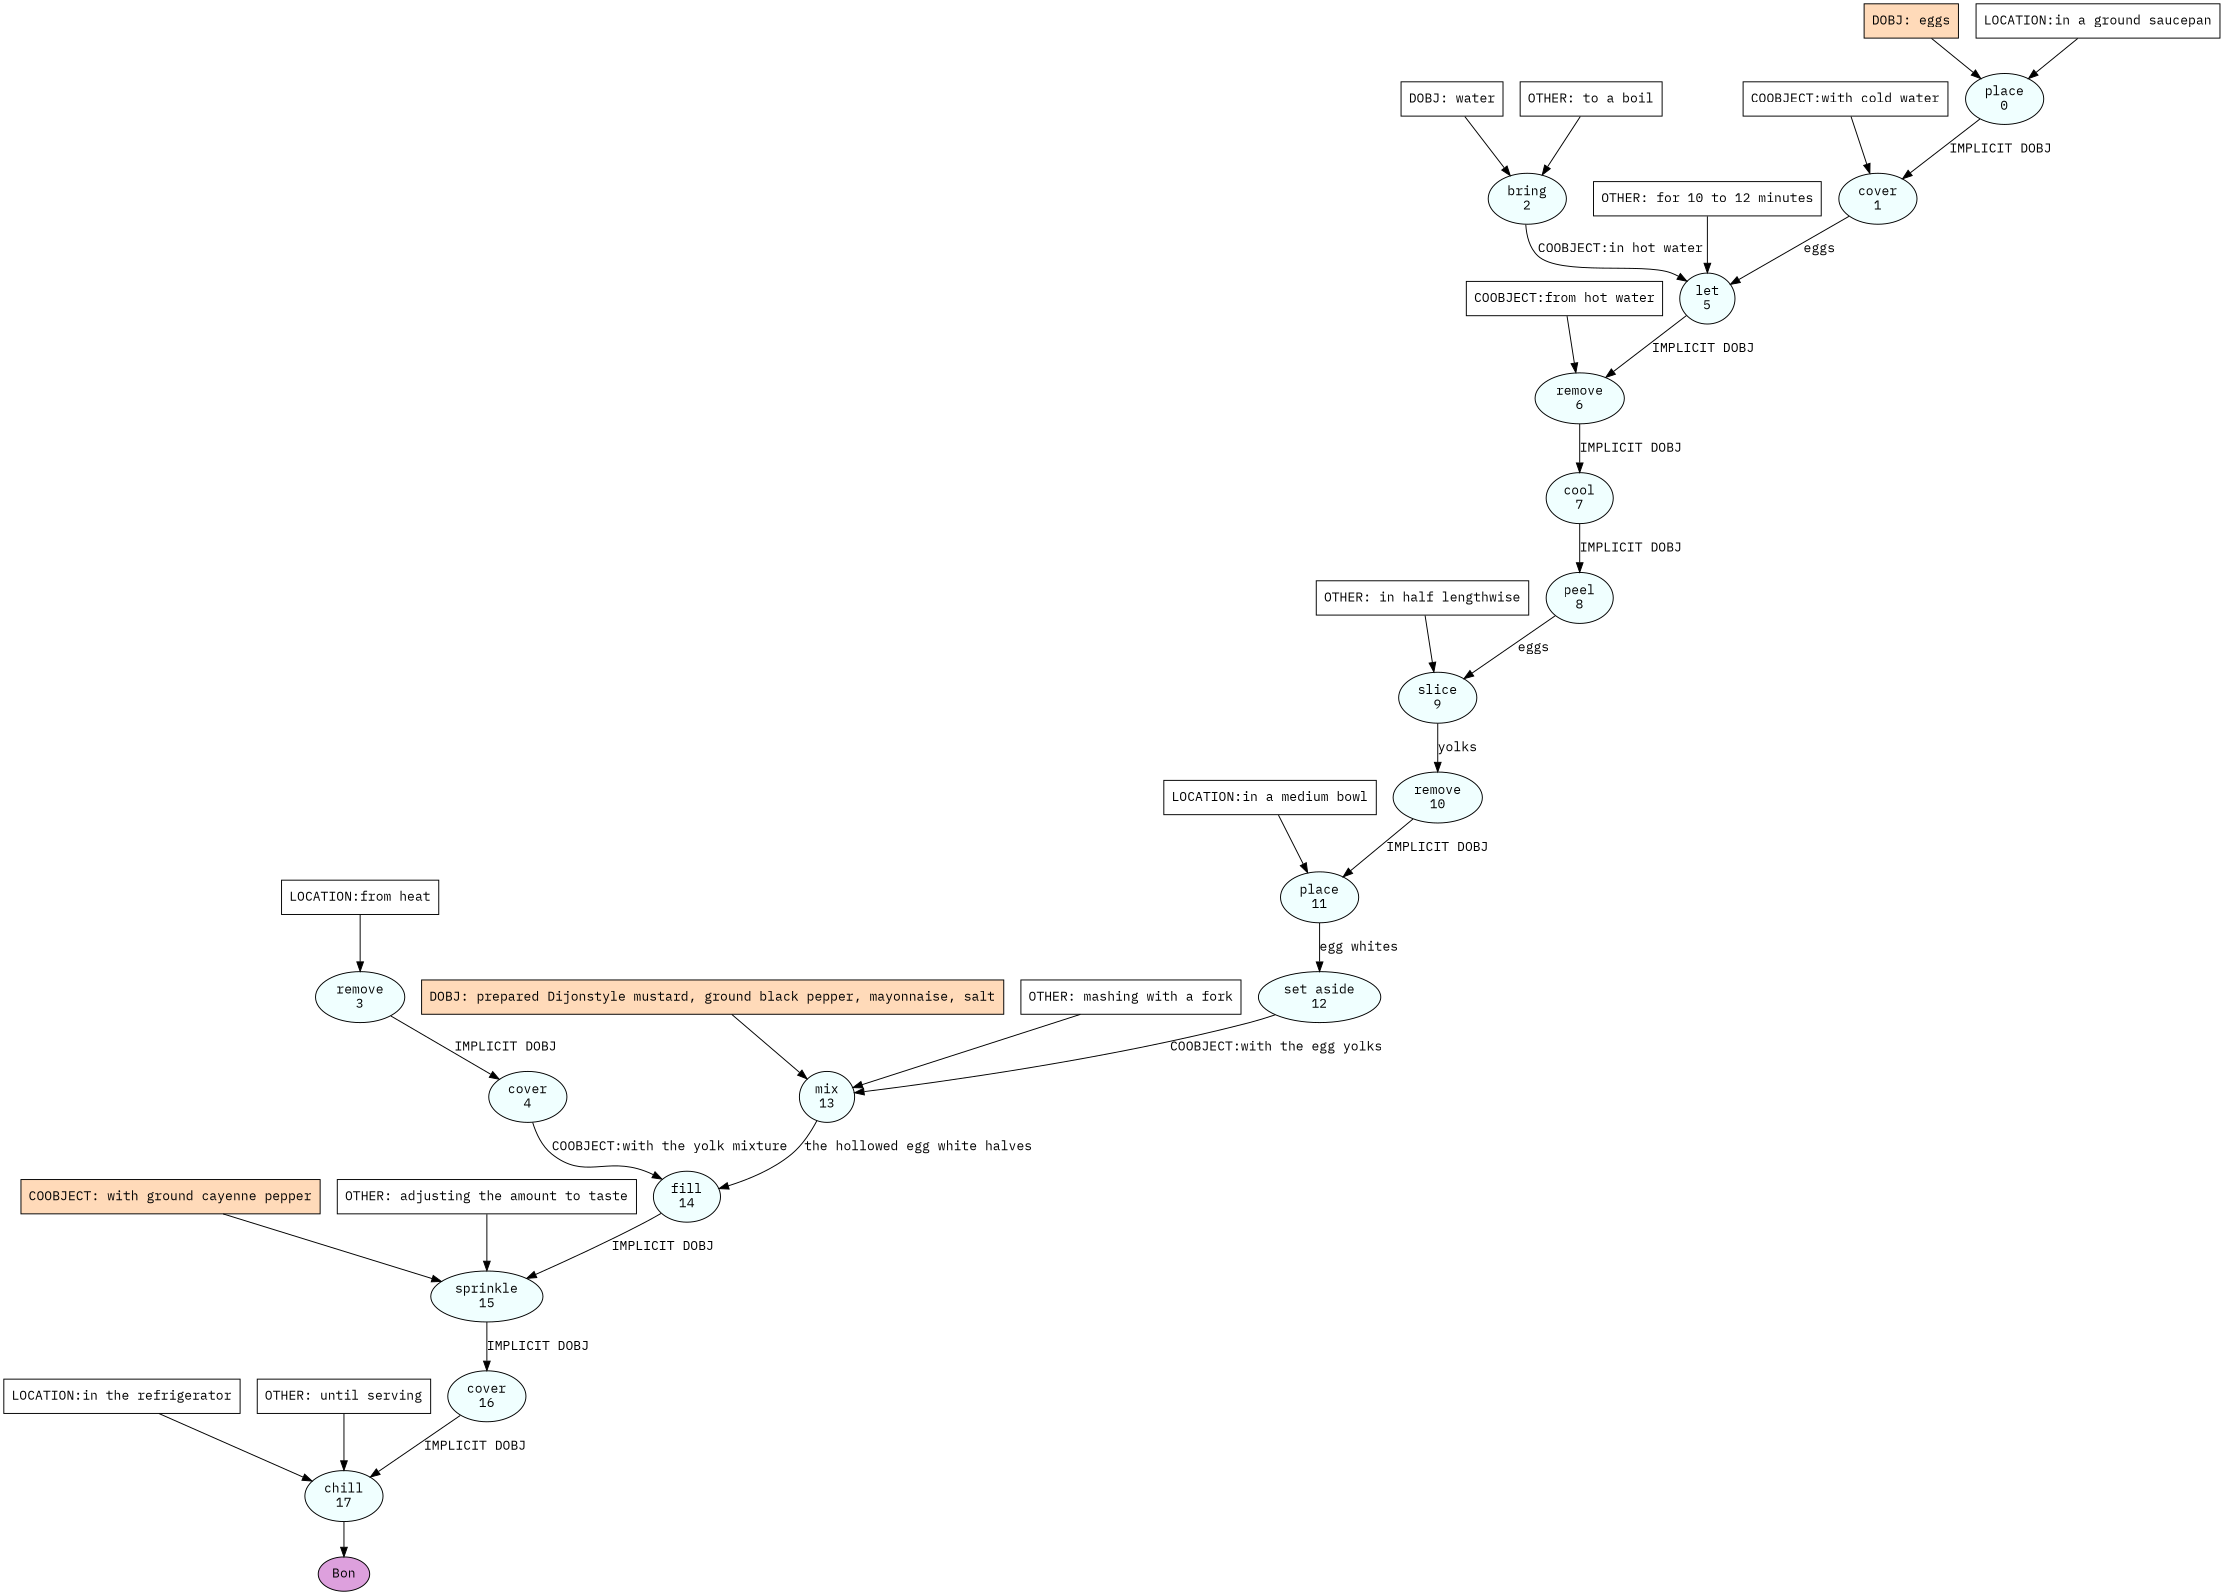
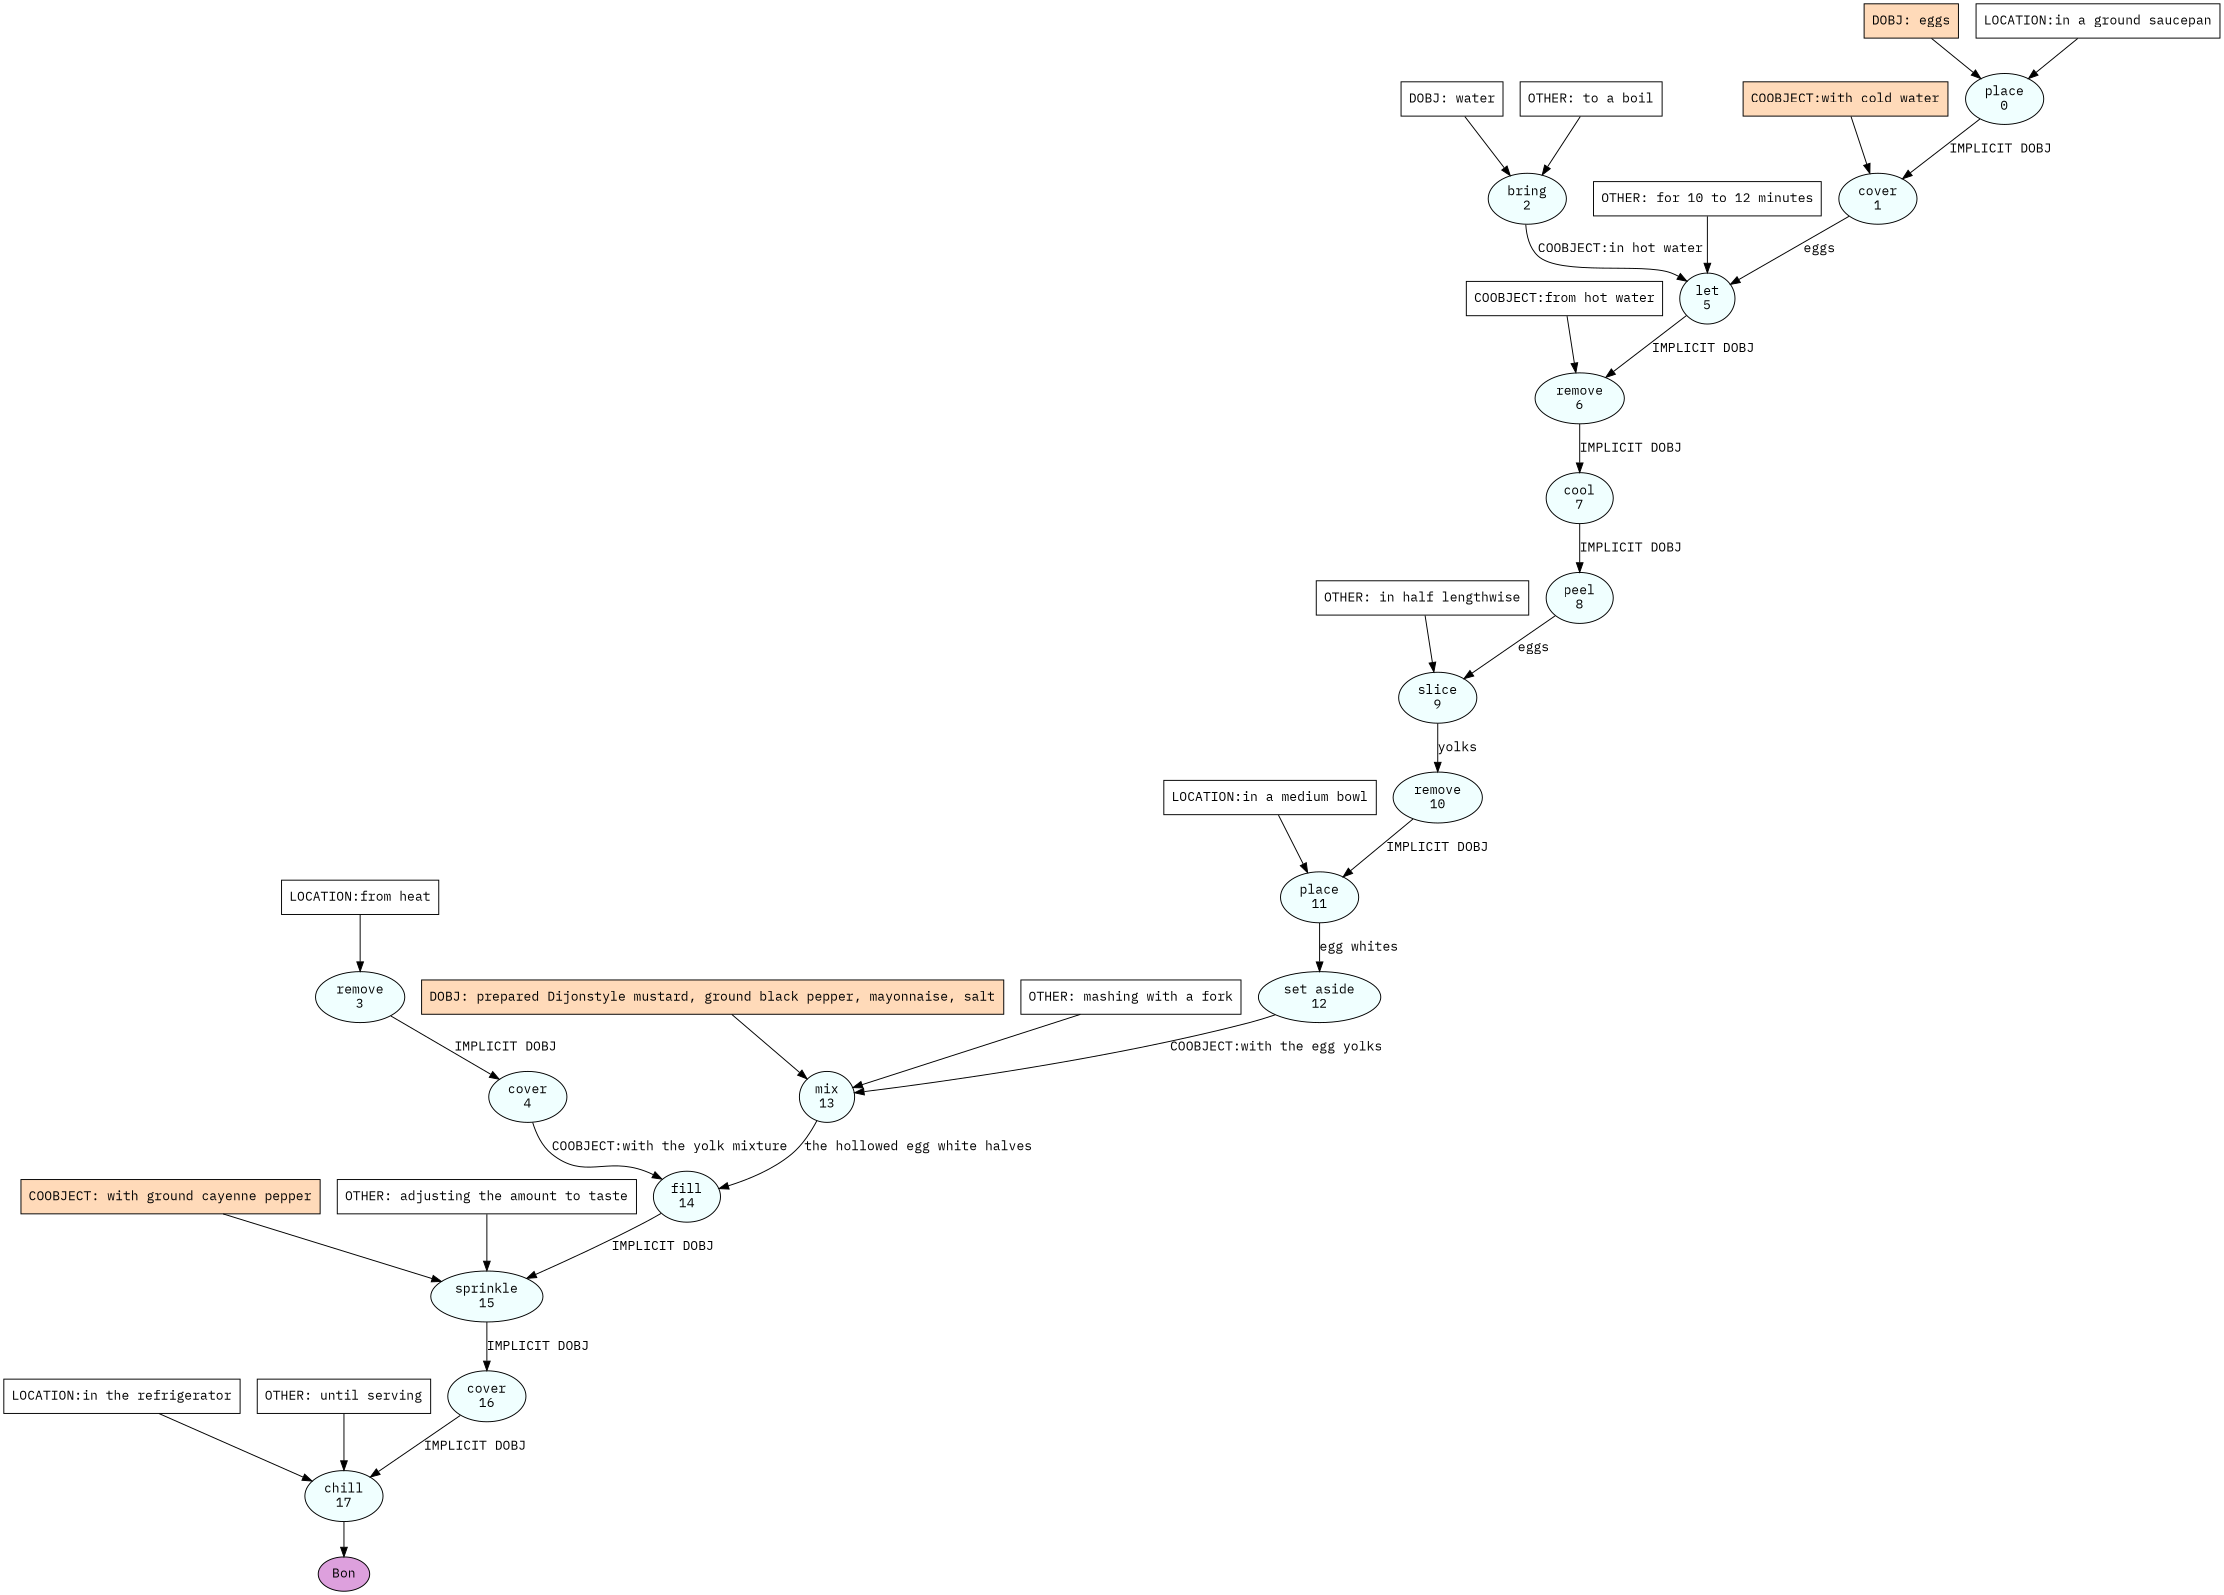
(1846, 99) -> (1846, 99)
